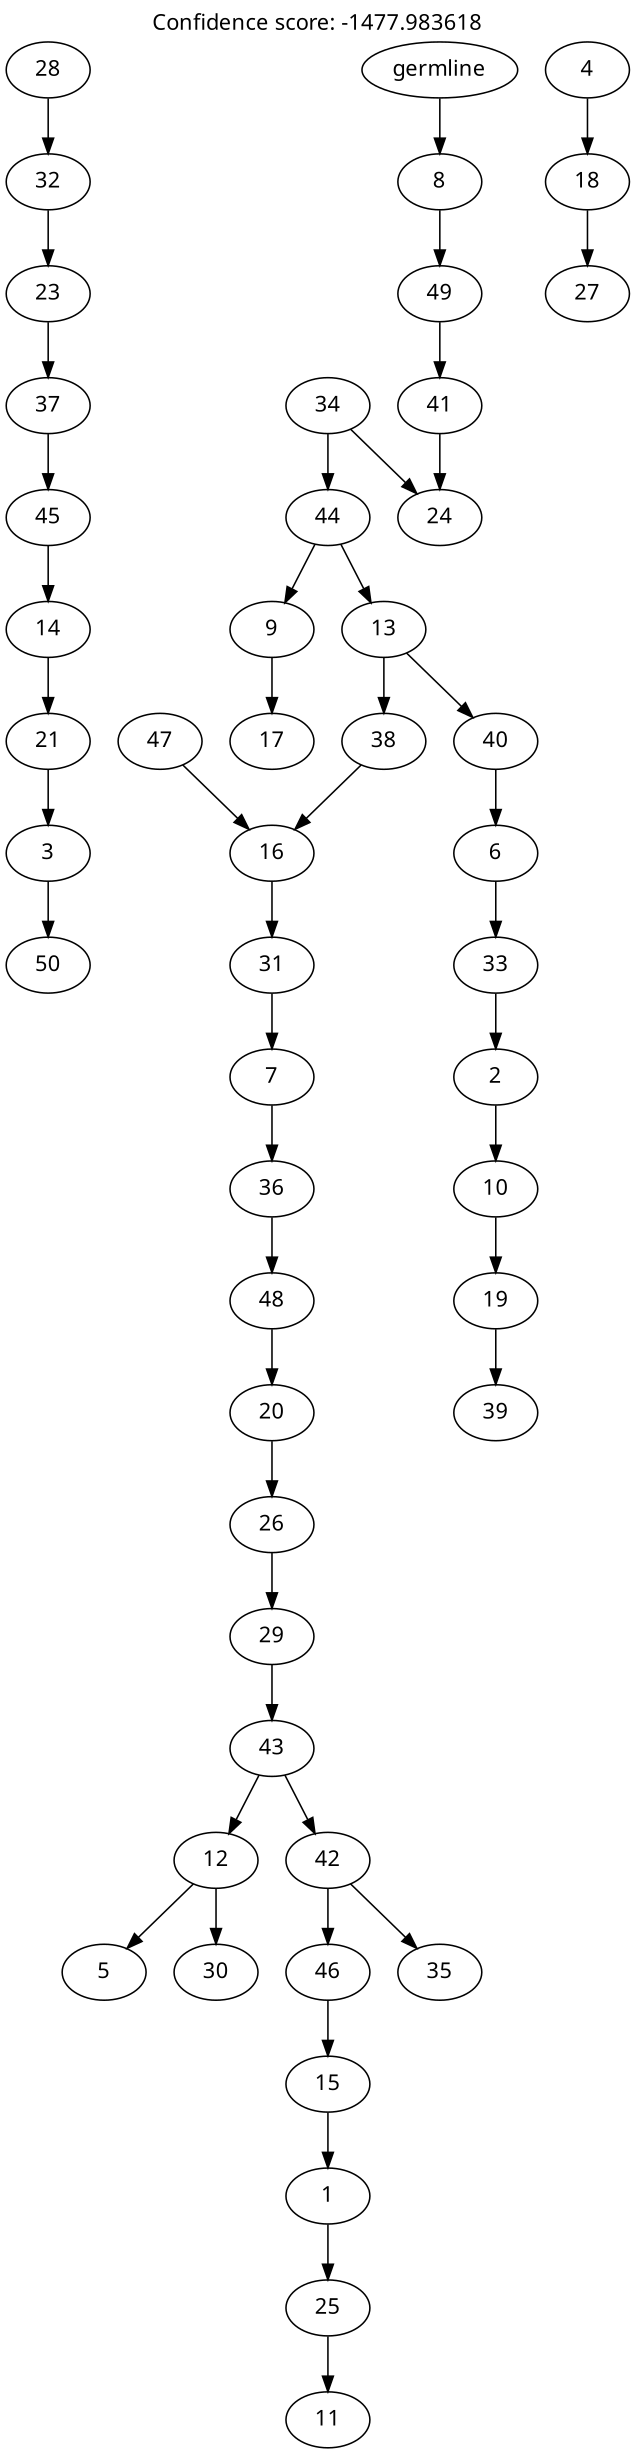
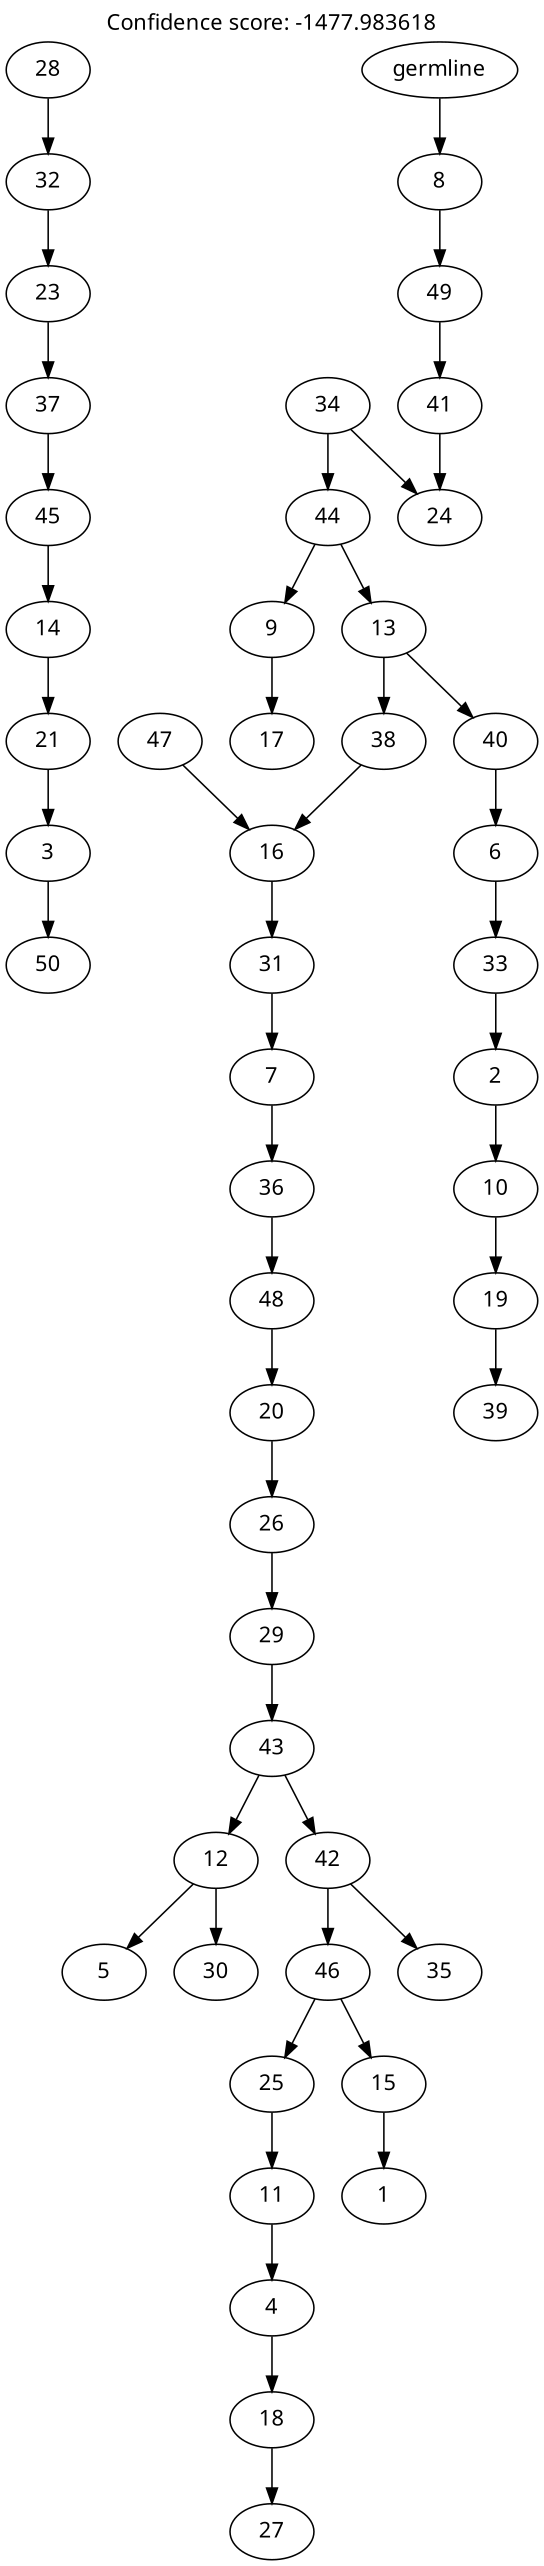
none -> (272, 2244)
(328, 2244) -> (304, 2021)
